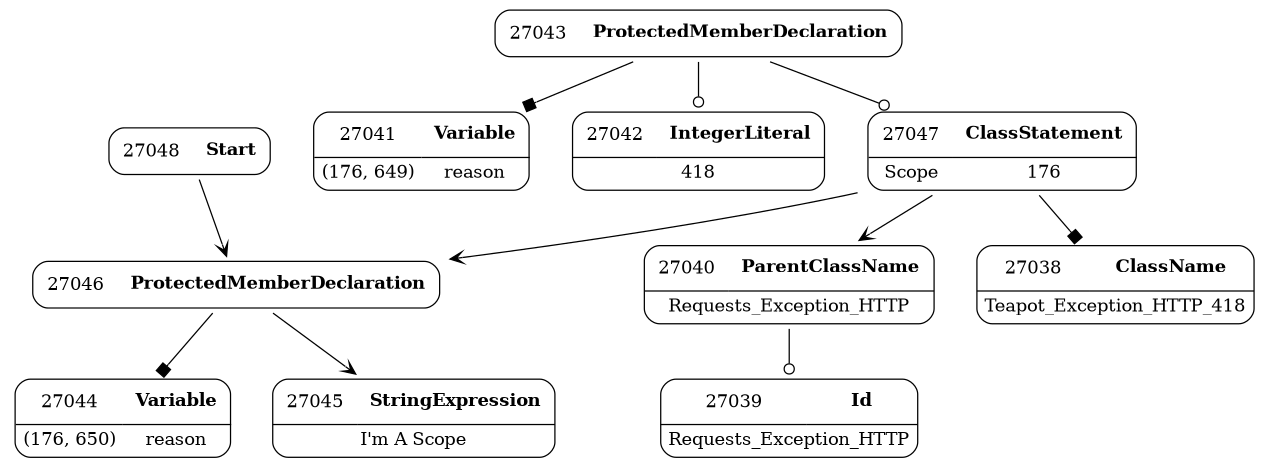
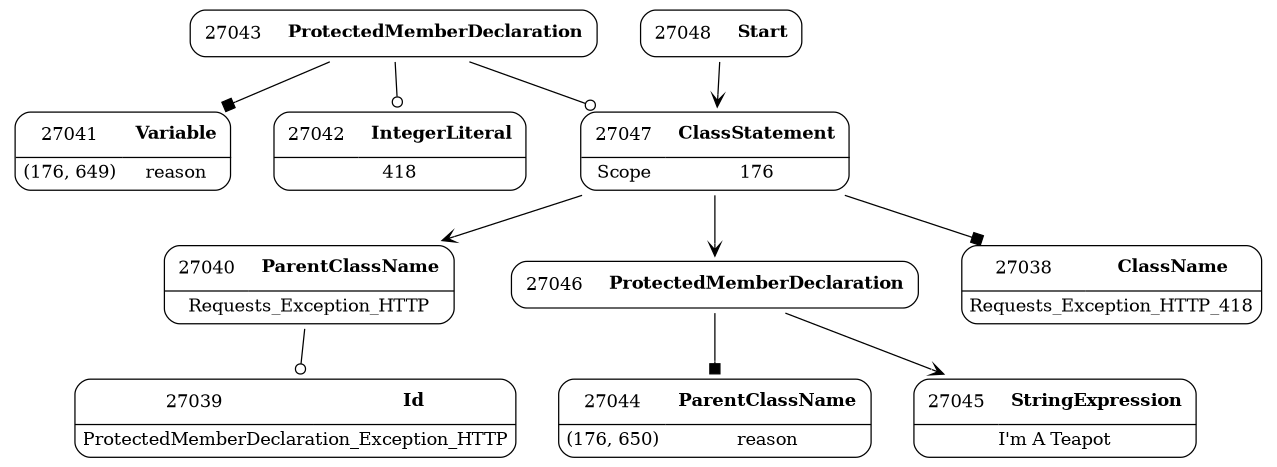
(211, 212) -> (719, 78)
(1115, 306) -> (1112, 306)
(176, 401) -> (768, 401)
(414, 440) -> (1055, 440)
(789, 440) -> (295, 440)
